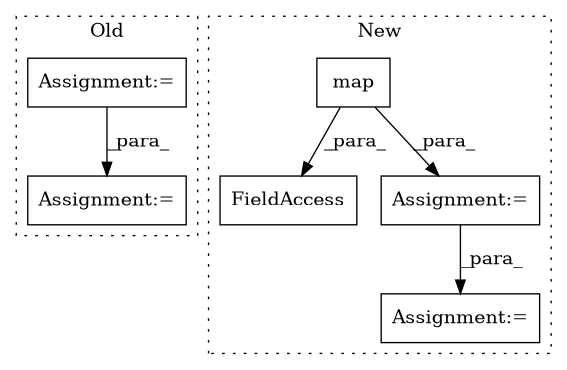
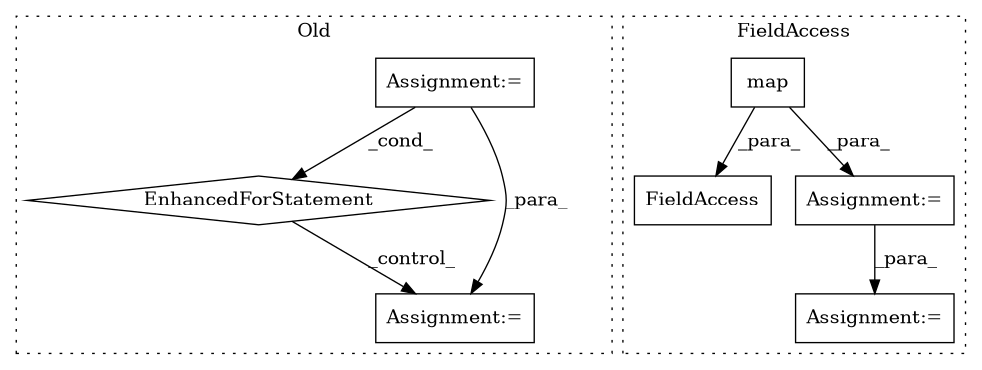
(380, 32) -> (794, 32)
none -> (259, 200)
